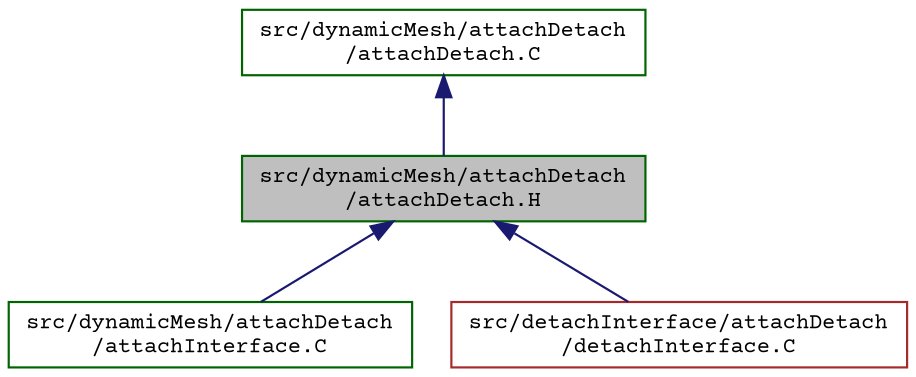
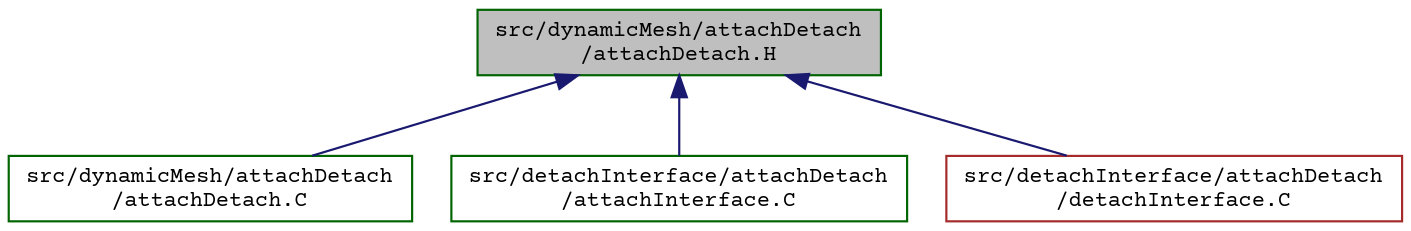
(444, 127) -> (435, 119)
(210, 335) -> (679, 189)
